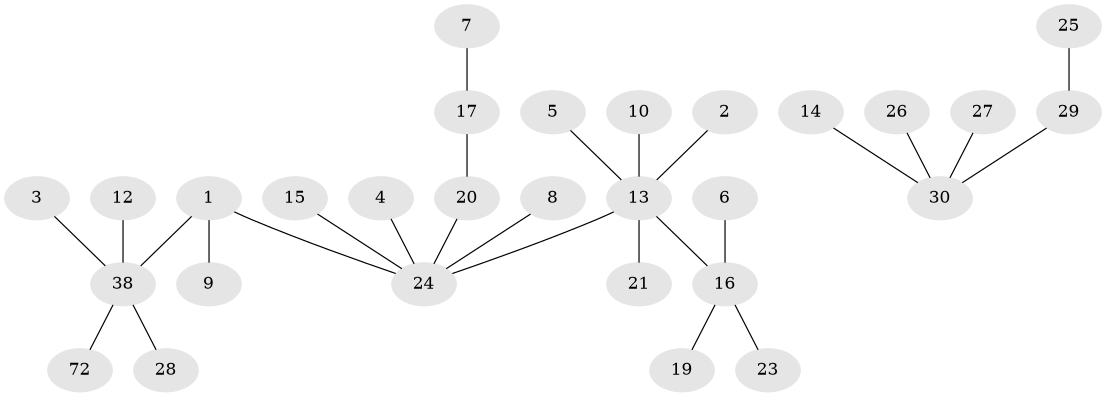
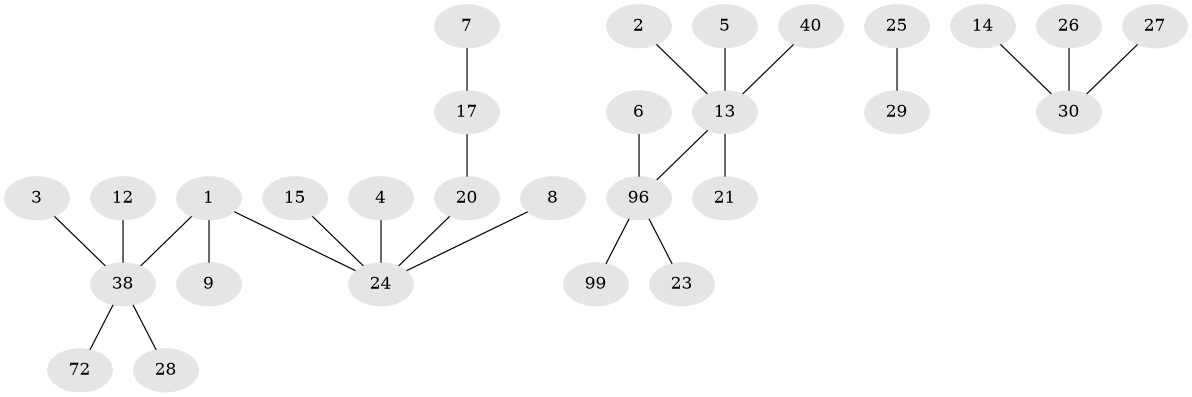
(639, 112) -> (811, 26)
(1004, 155) -> none
(534, 244) -> none
(725, 284) -> (639, 198)
(682, 370) -> (596, 284)
